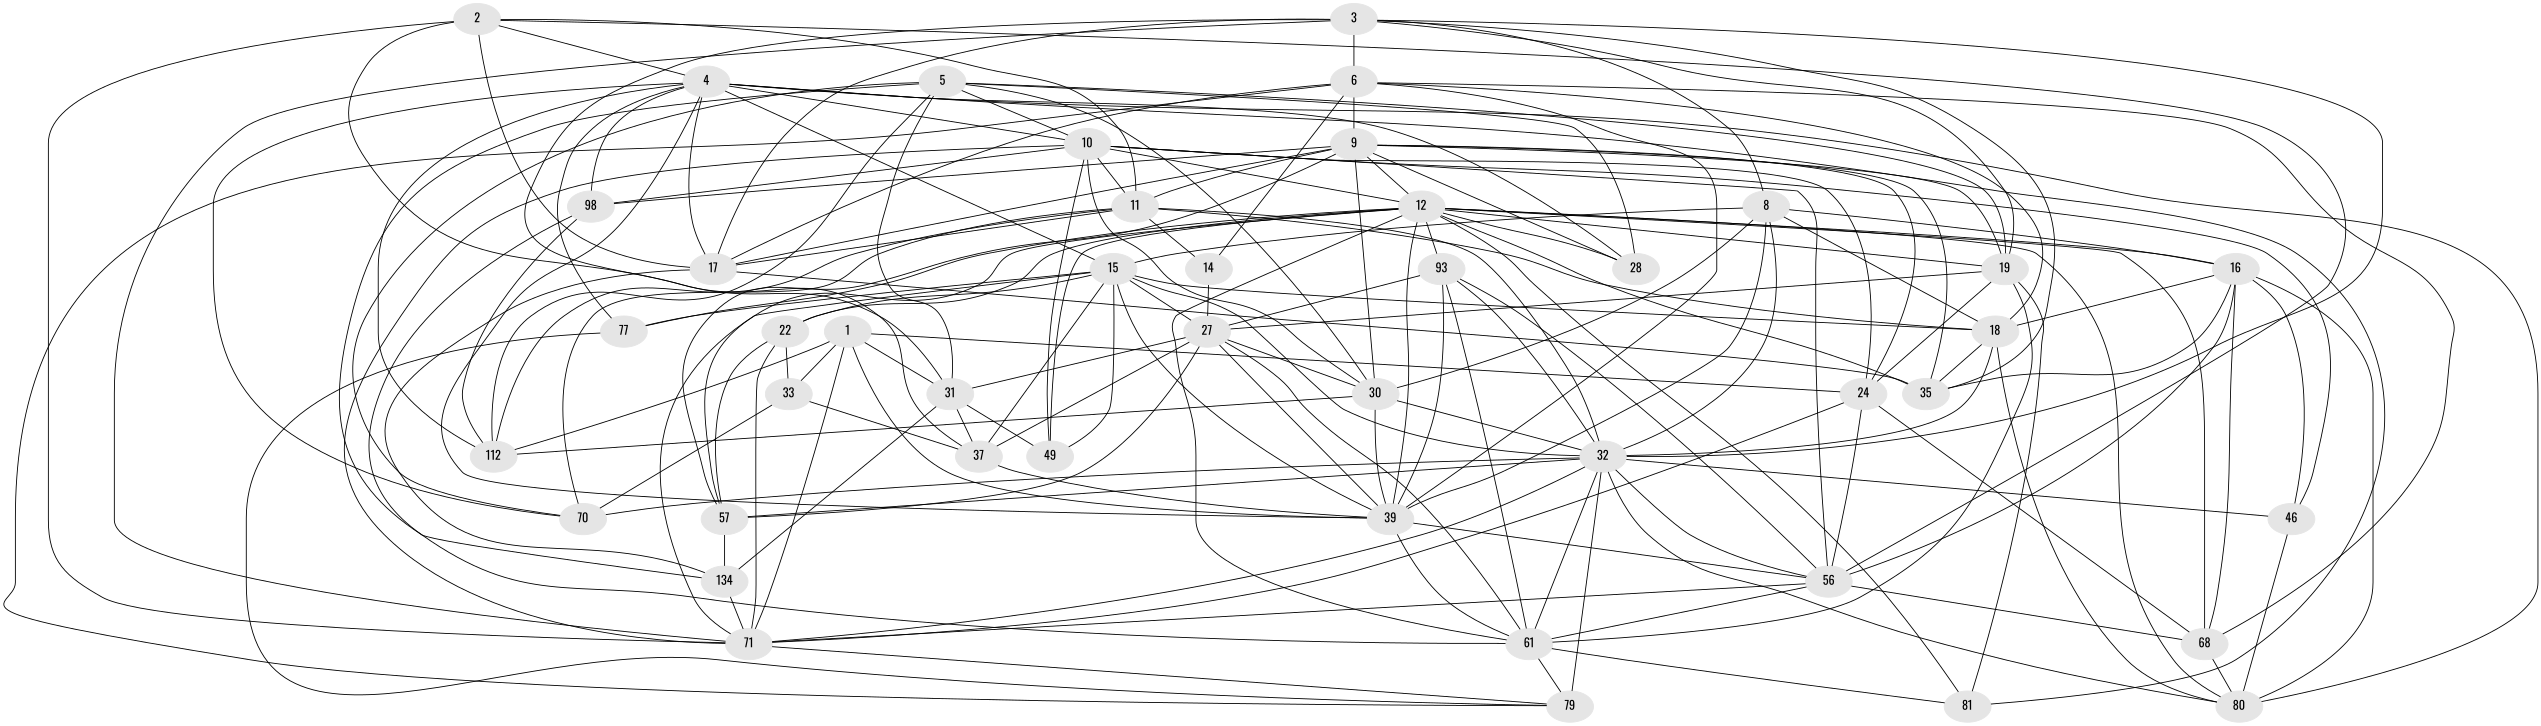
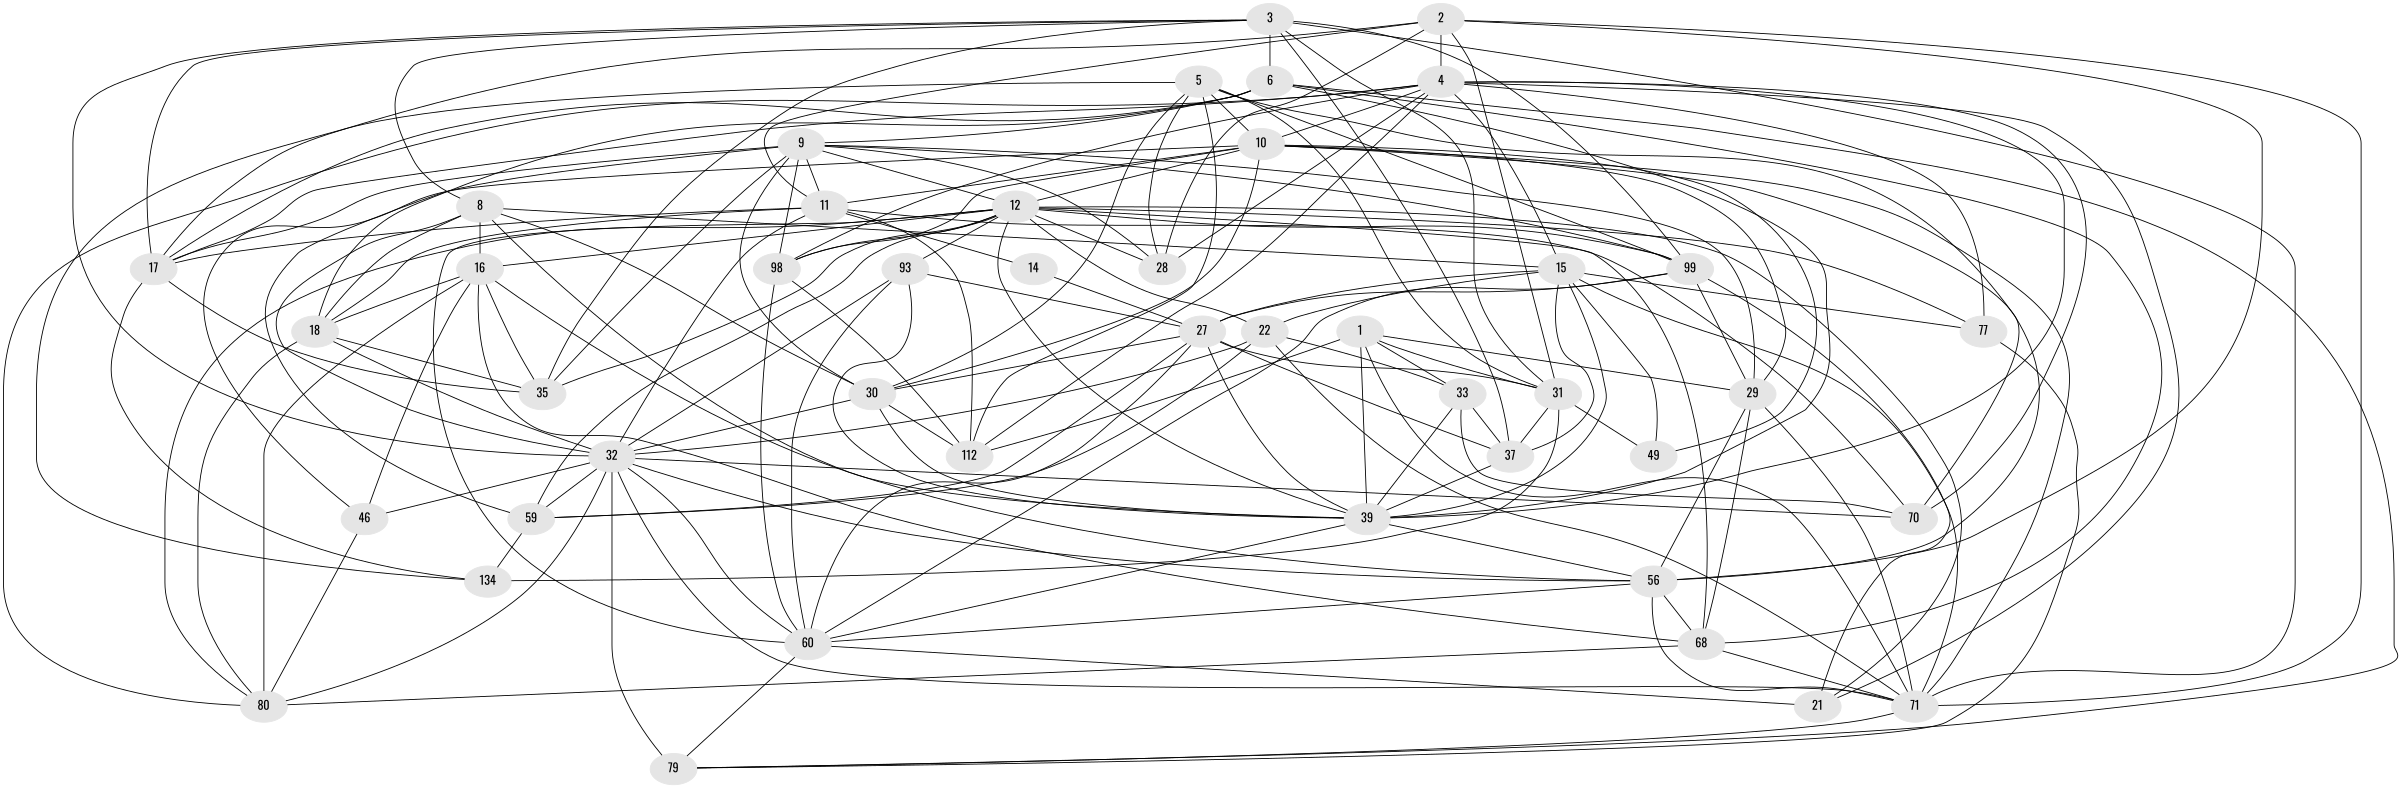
none -> (1232, 127)
(1284, 171) -> none
none -> (1469, 171)
(1094, 248) -> (896, 238)
(2005, 269) -> (1690, 269)
(1574, 310) -> none
(1863, 394) -> (1753, 394)
(1339, 406) -> (944, 415)
(1647, 413) -> none
none -> (1415, 457)
(725, 519) -> (531, 519)
(737, 613) -> (1808, 675)
(1529, 644) -> (808, 644)
(1968, 707) -> (1818, 707)
